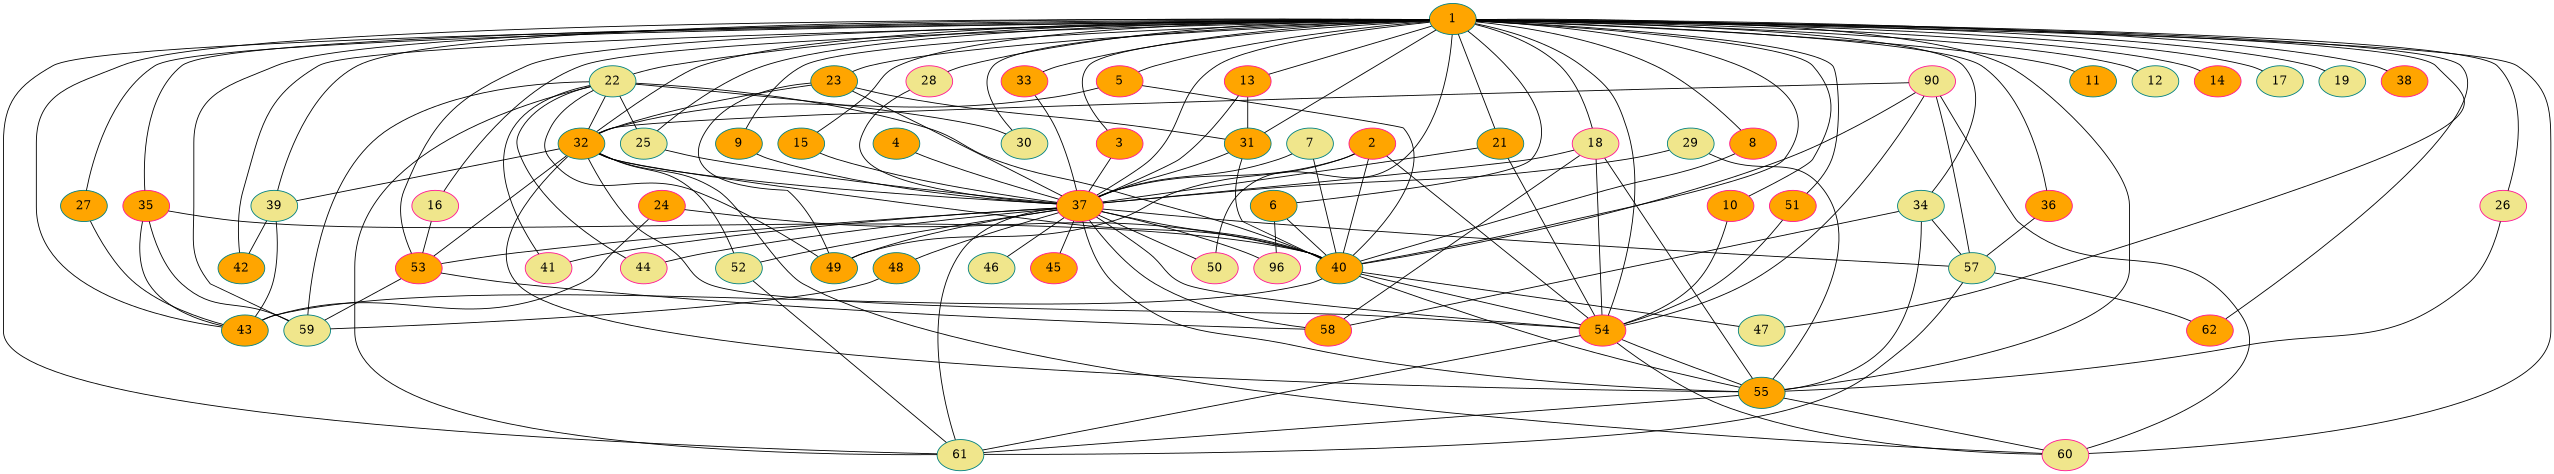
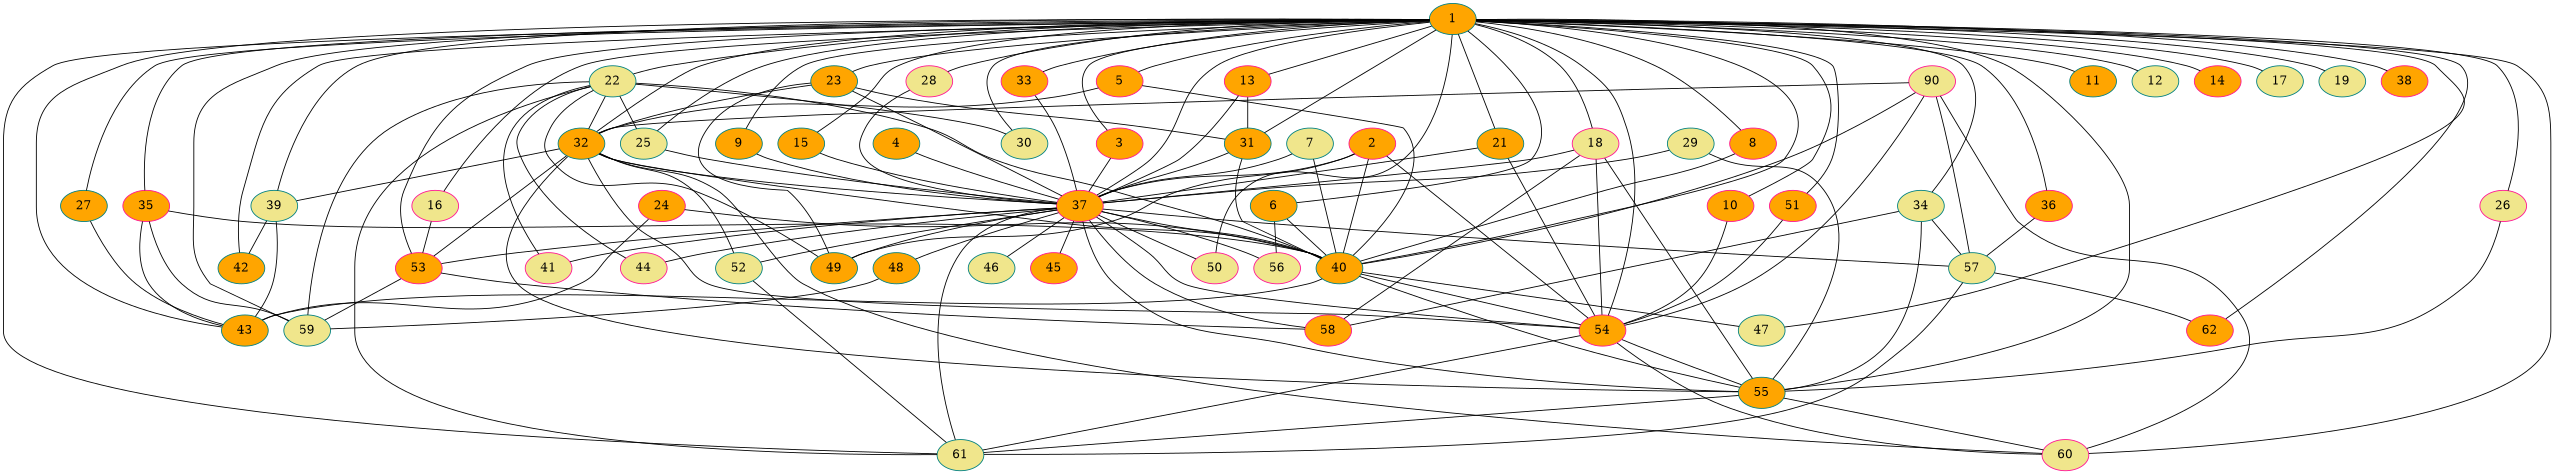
(1277, 268) -> (1277, 268)
